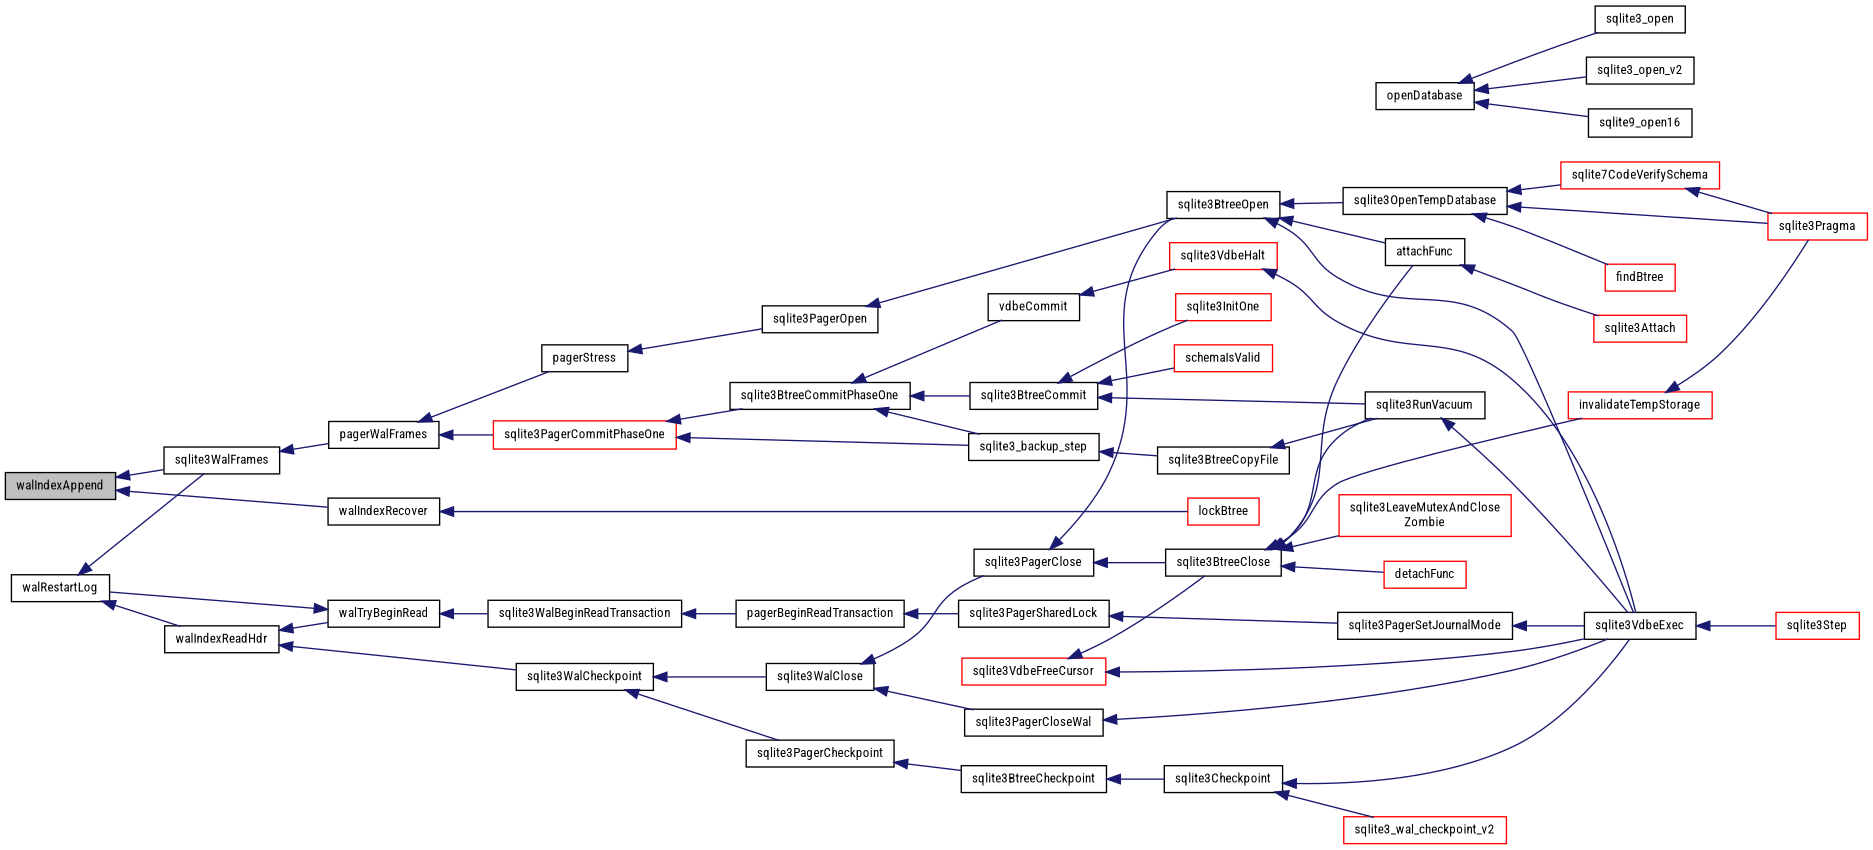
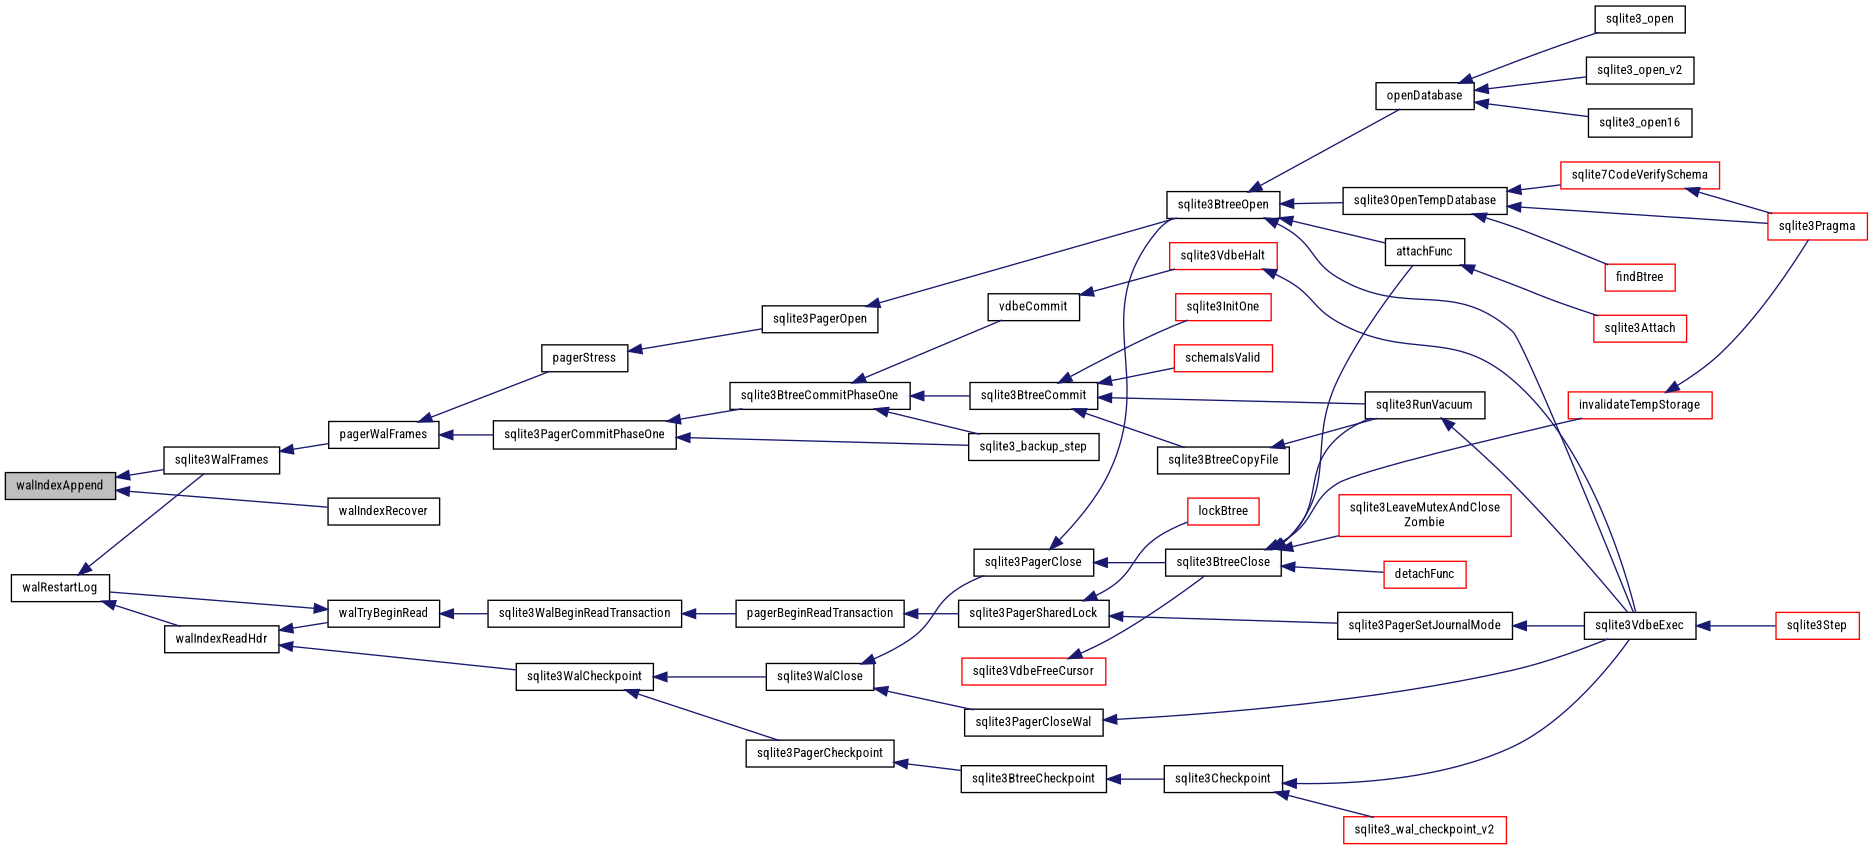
(1640, 123) -> (1640, 123)
none -> (1330, 147)
(585, 435) -> (585, 435)
(1135, 454) -> (1135, 430)
(821, 512) -> (1140, 553)
(1353, 665) -> none
